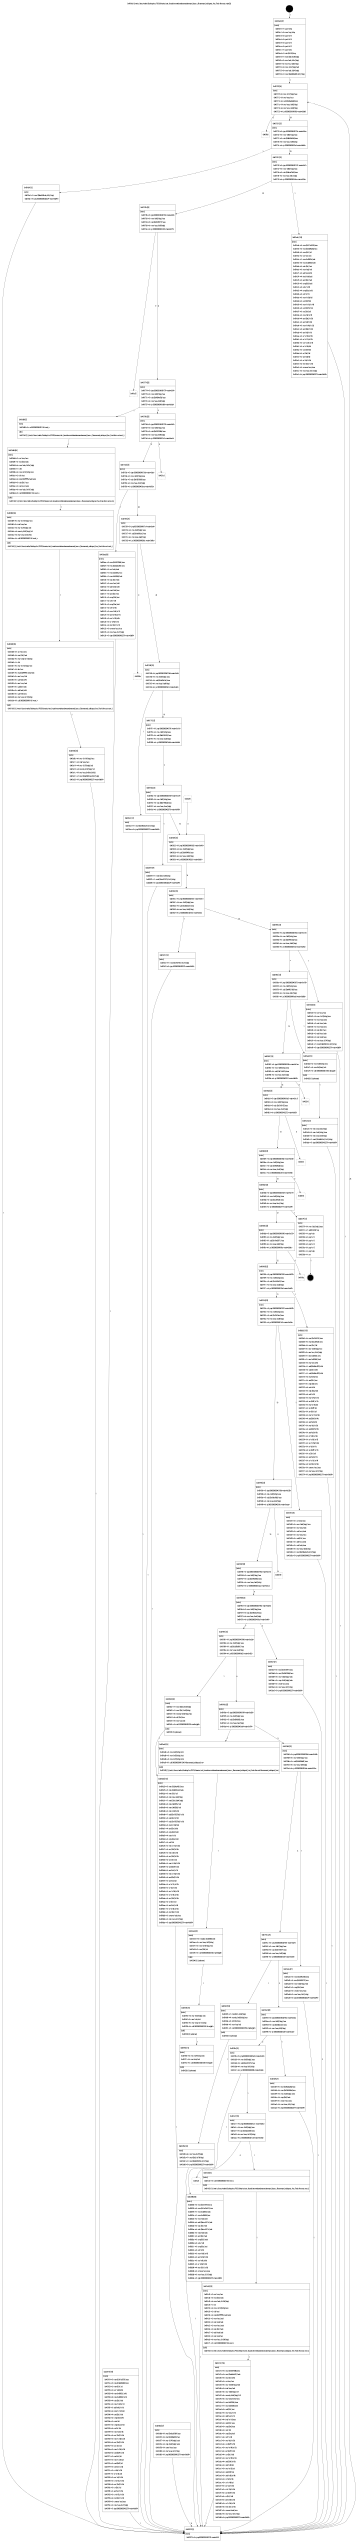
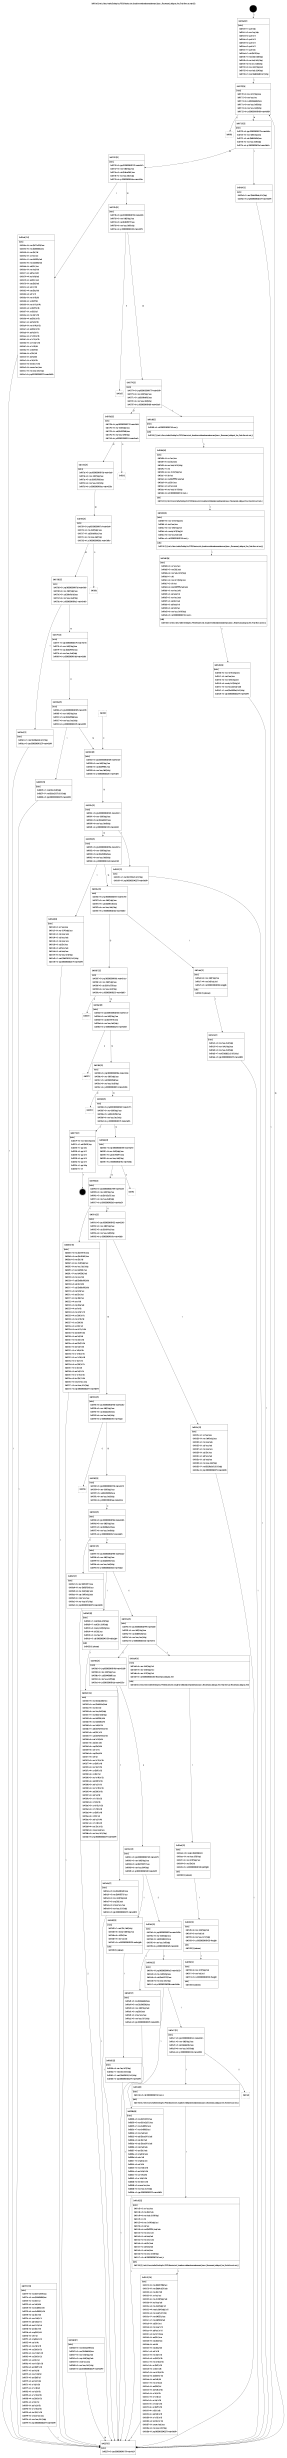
(117, 595) -> none
